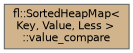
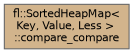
(67, 27) -> (67, 27)
